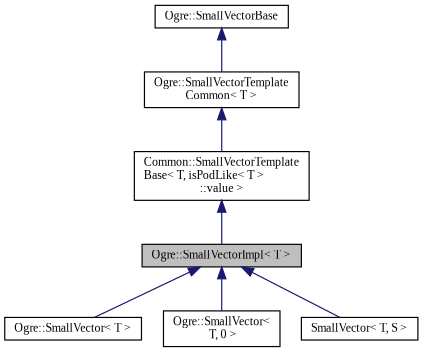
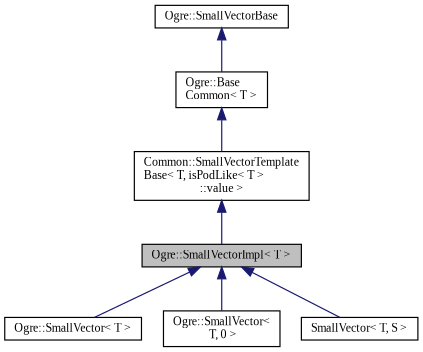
(222, 90) -> (222, 90)
